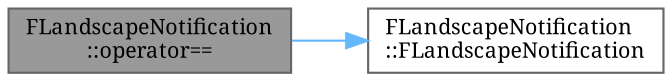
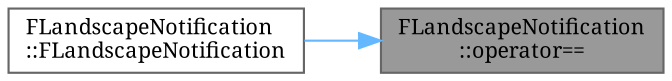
(319, 41) -> (332, 41)
